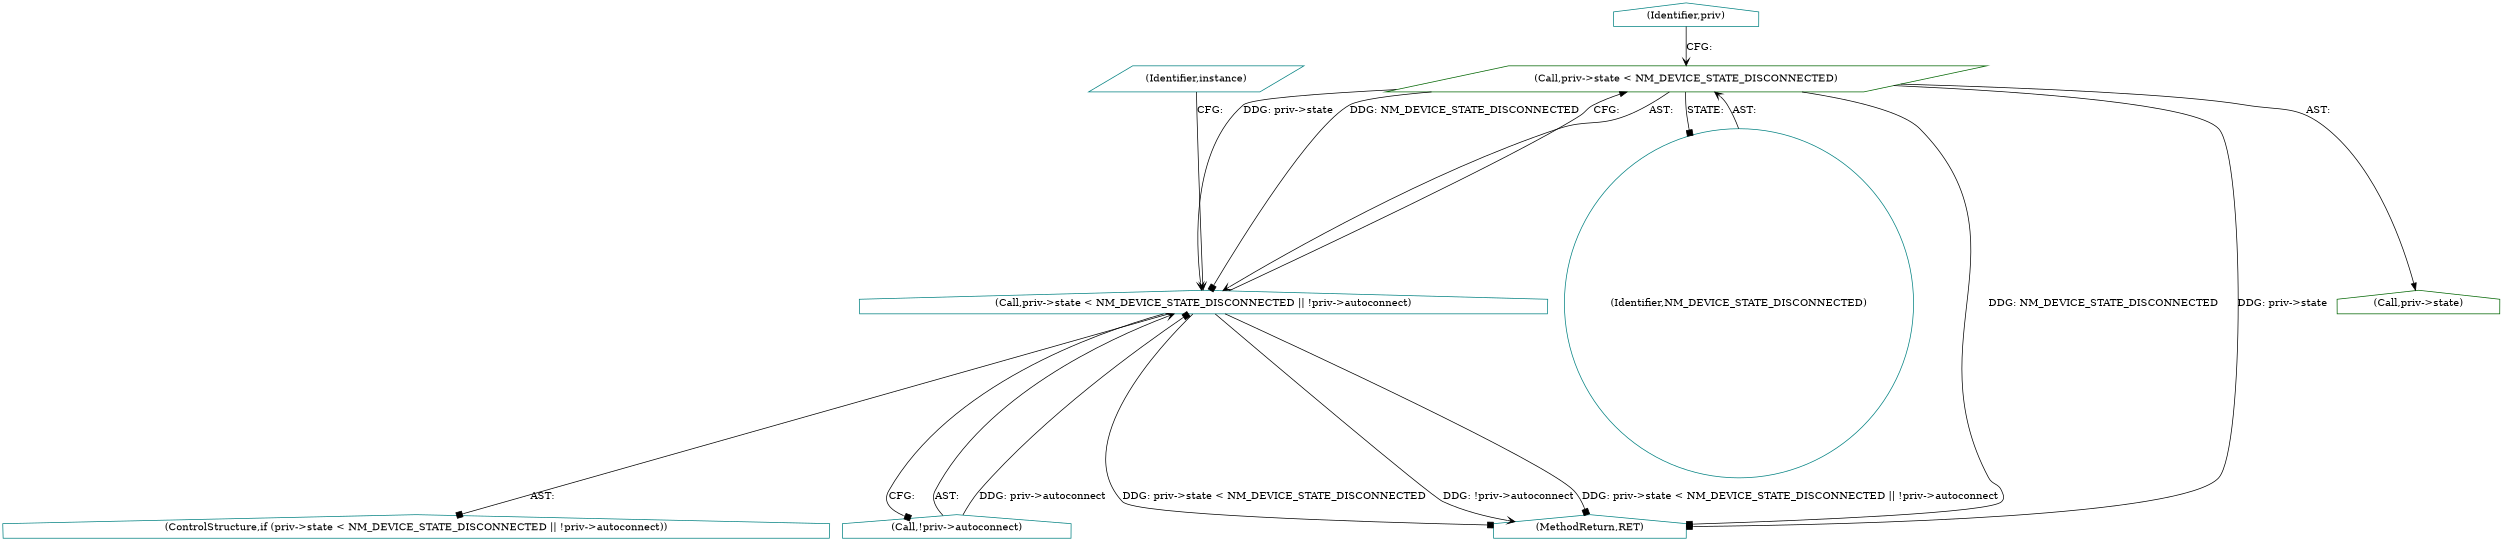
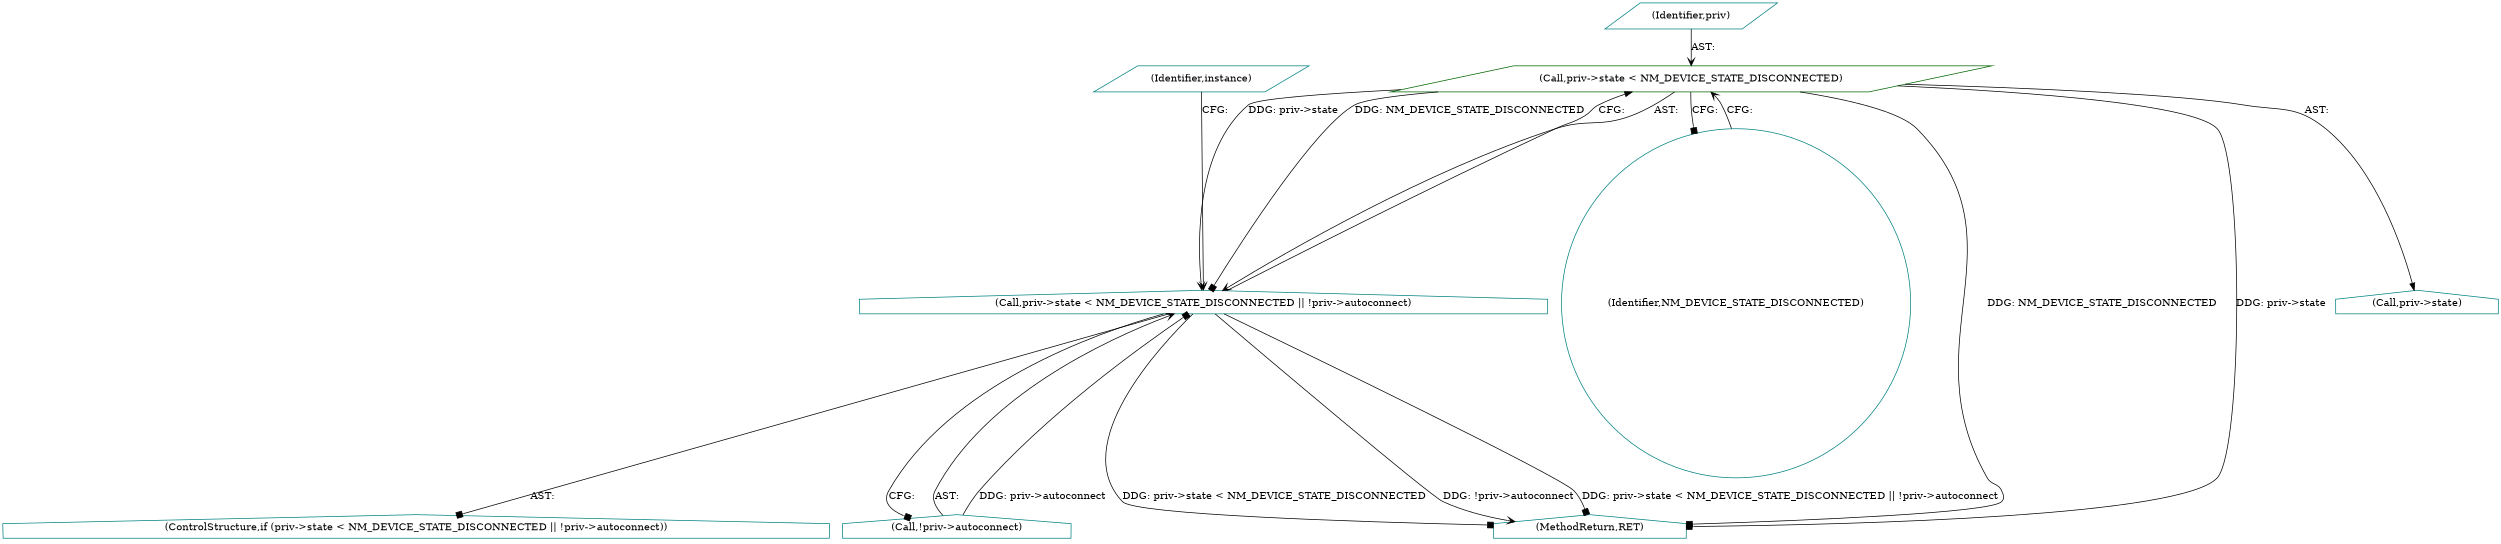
(1686, 16) -> (1691, 16)
(1701, 47) -> (1705, 47)
(1707, 110) -> (1707, 110)
(1746, 110) -> (1742, 110)
(2418, 303) -> (2417, 303)
